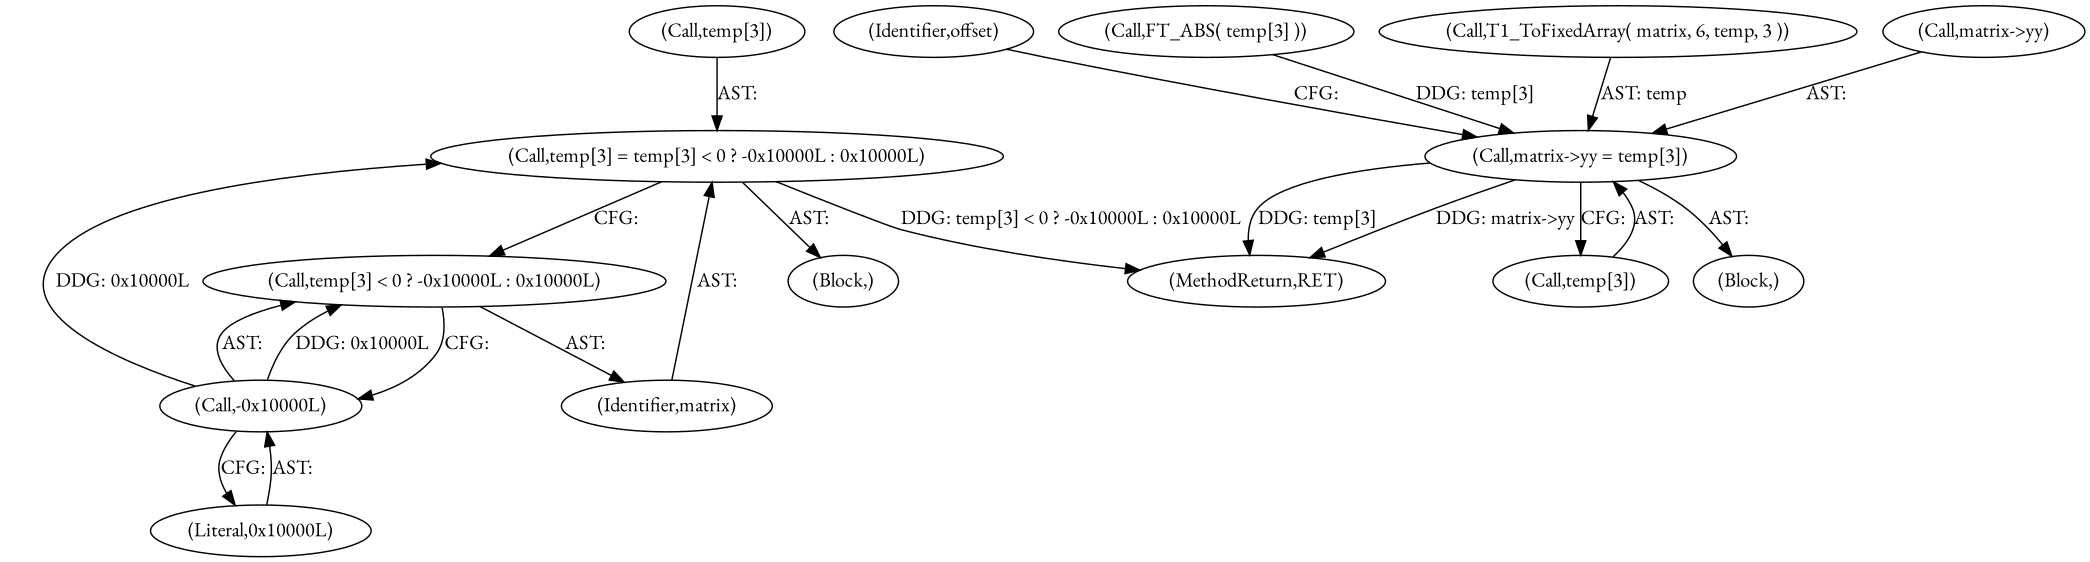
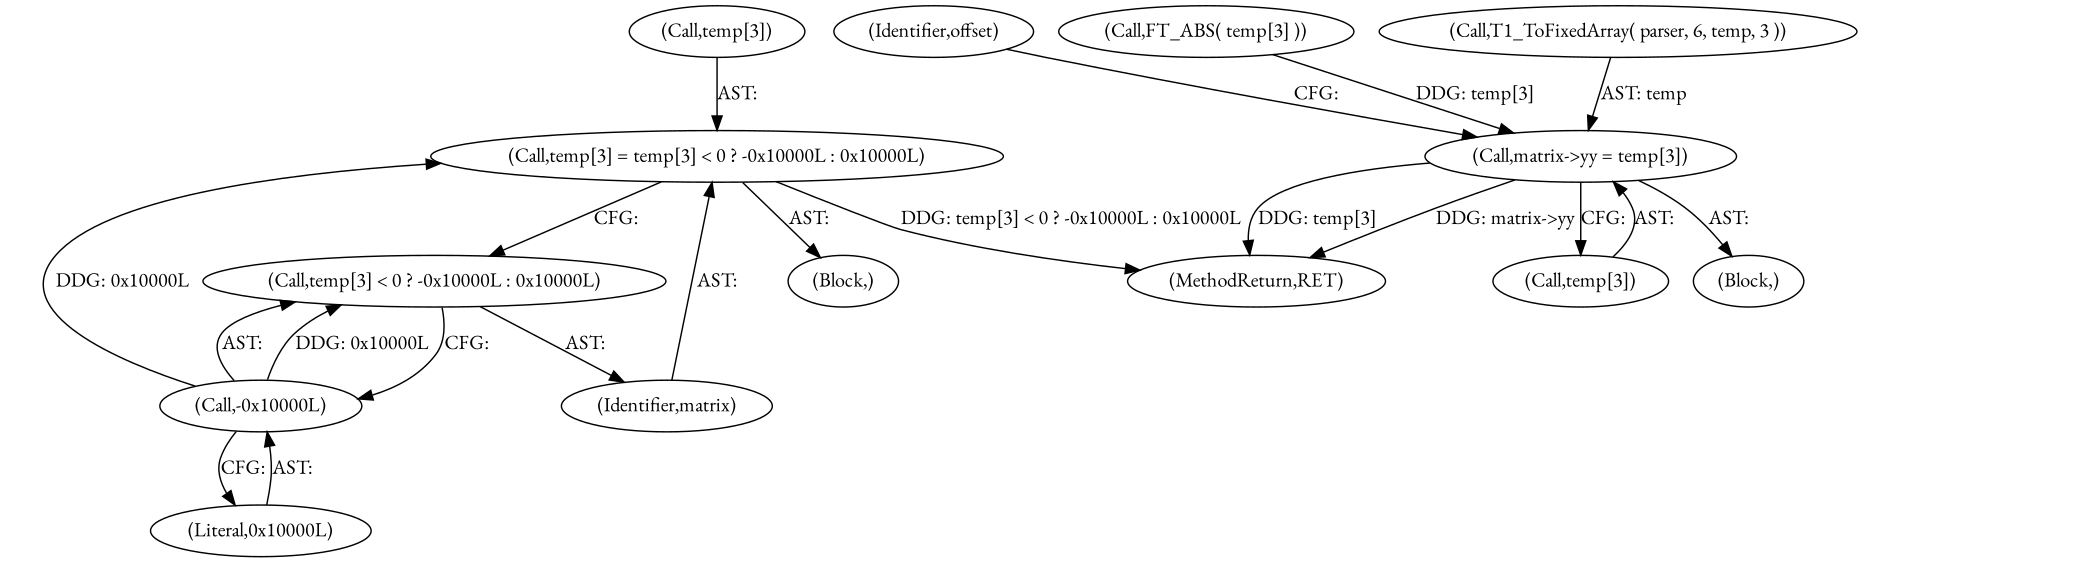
(1618, 32) -> (1618, 32)
(1984, 32) -> none
